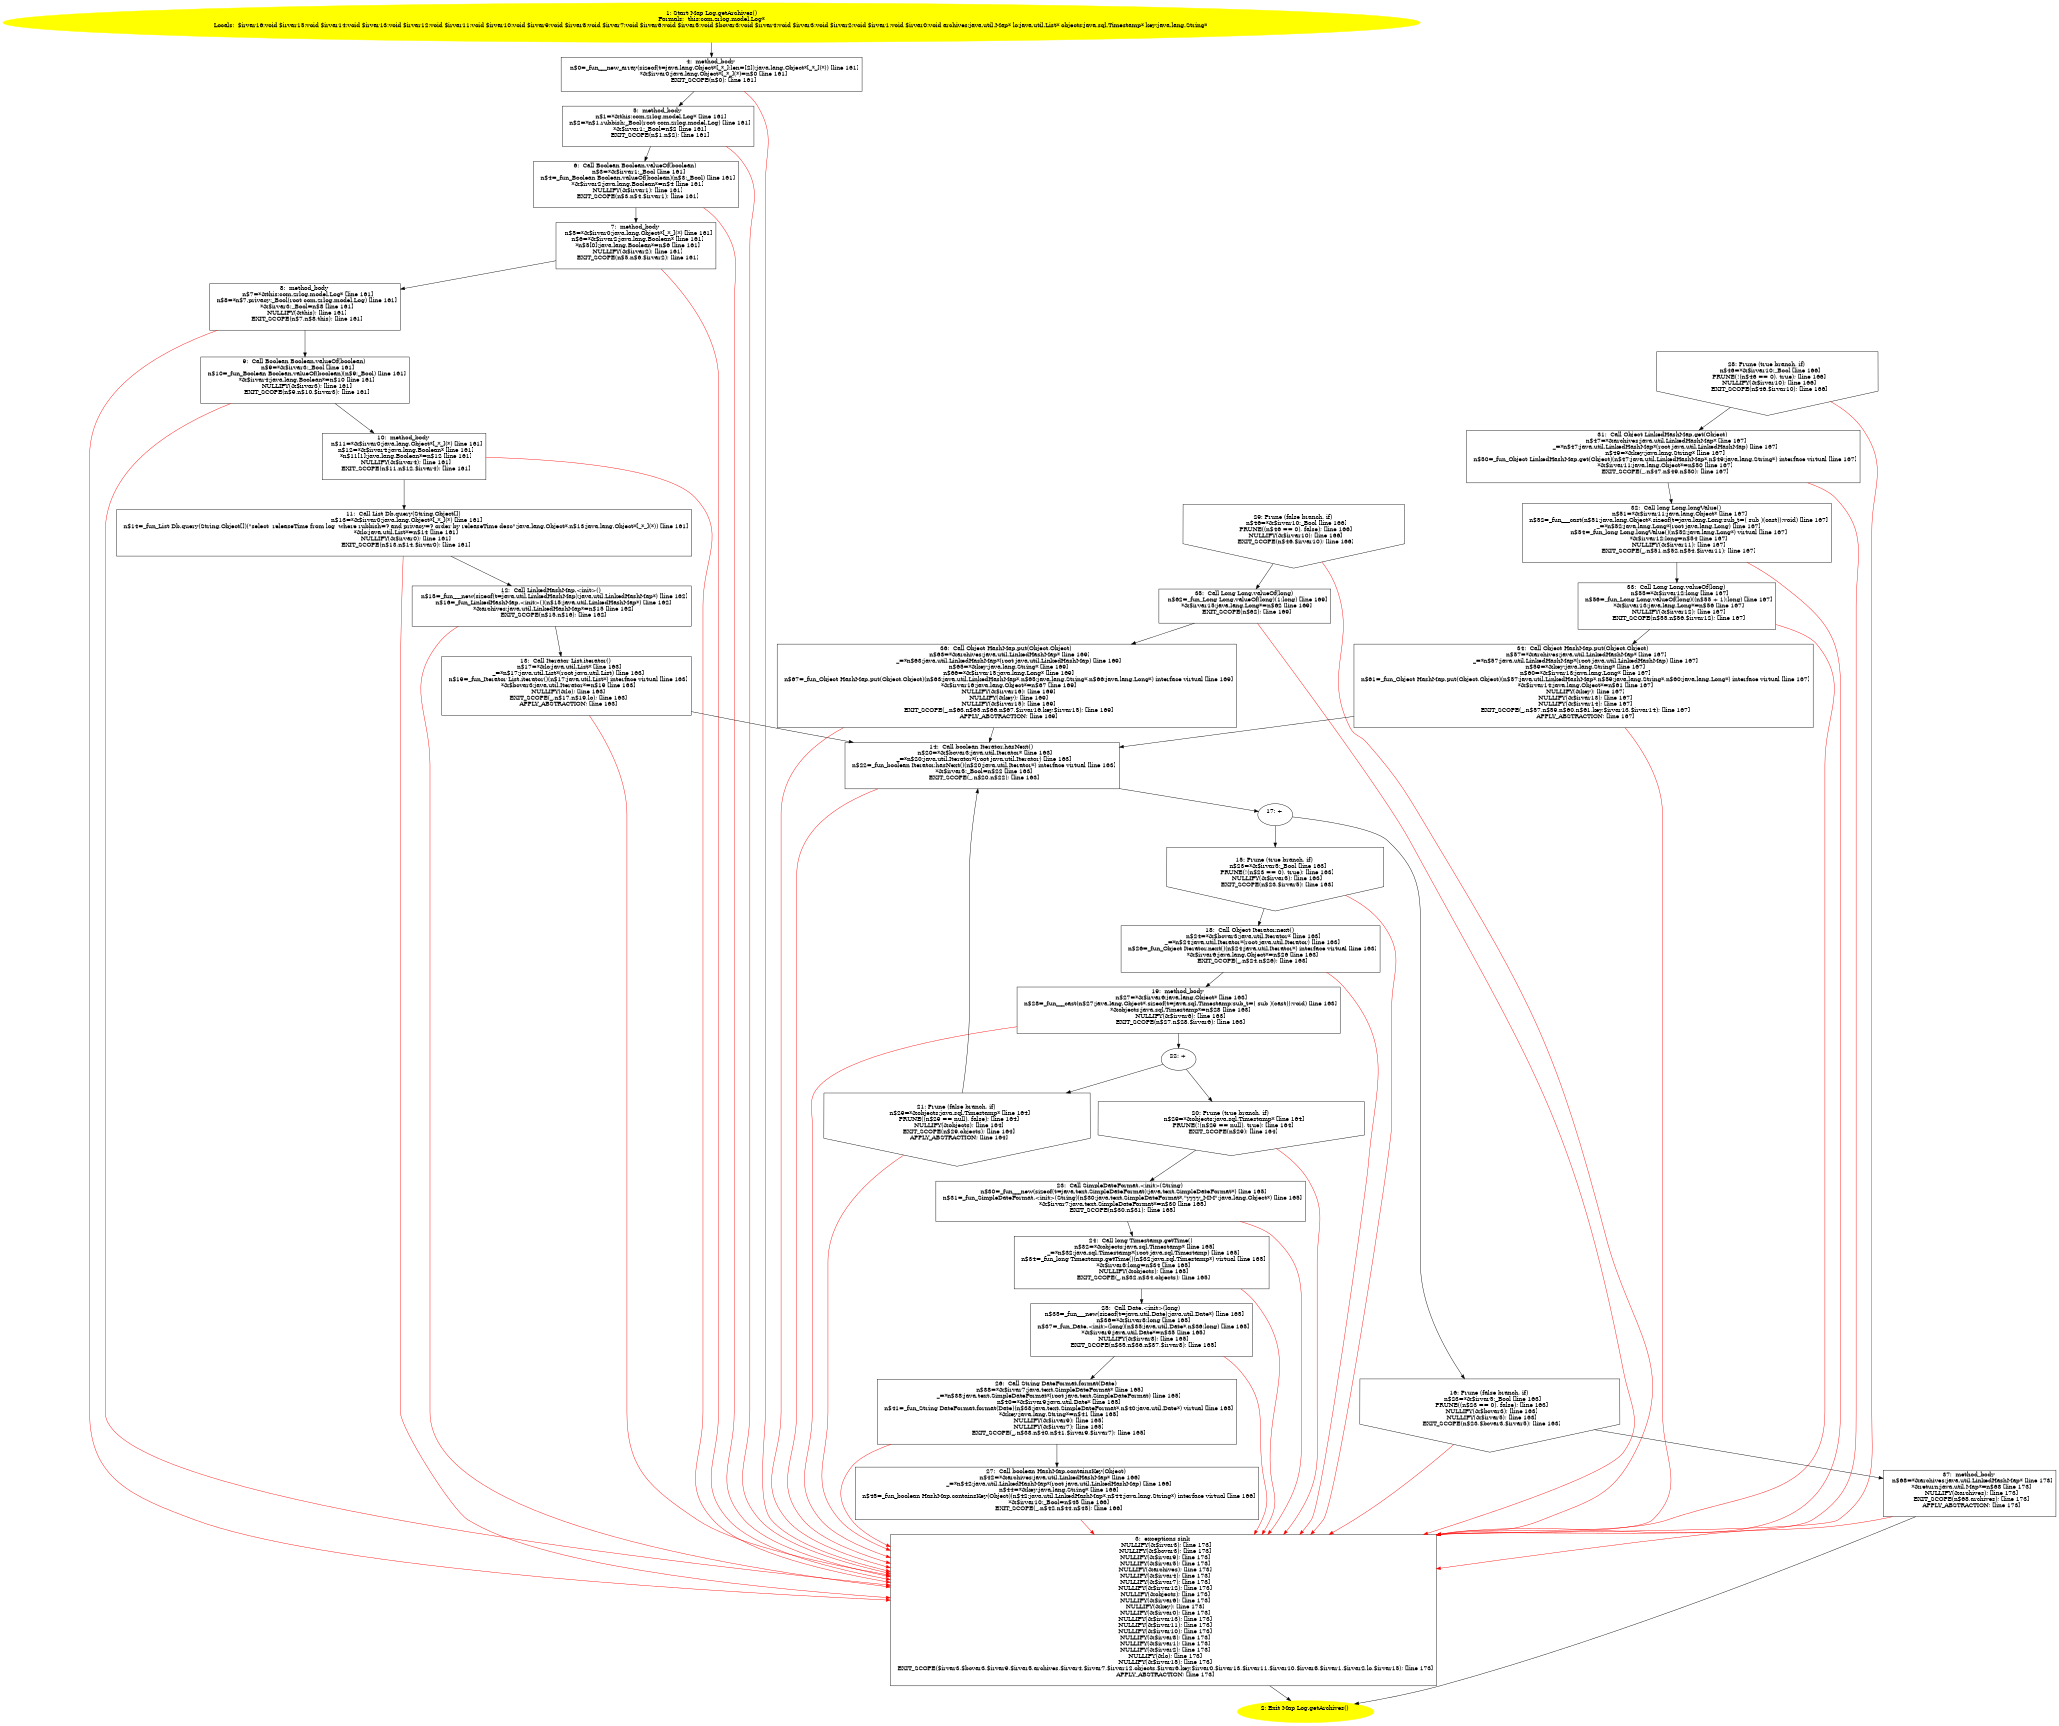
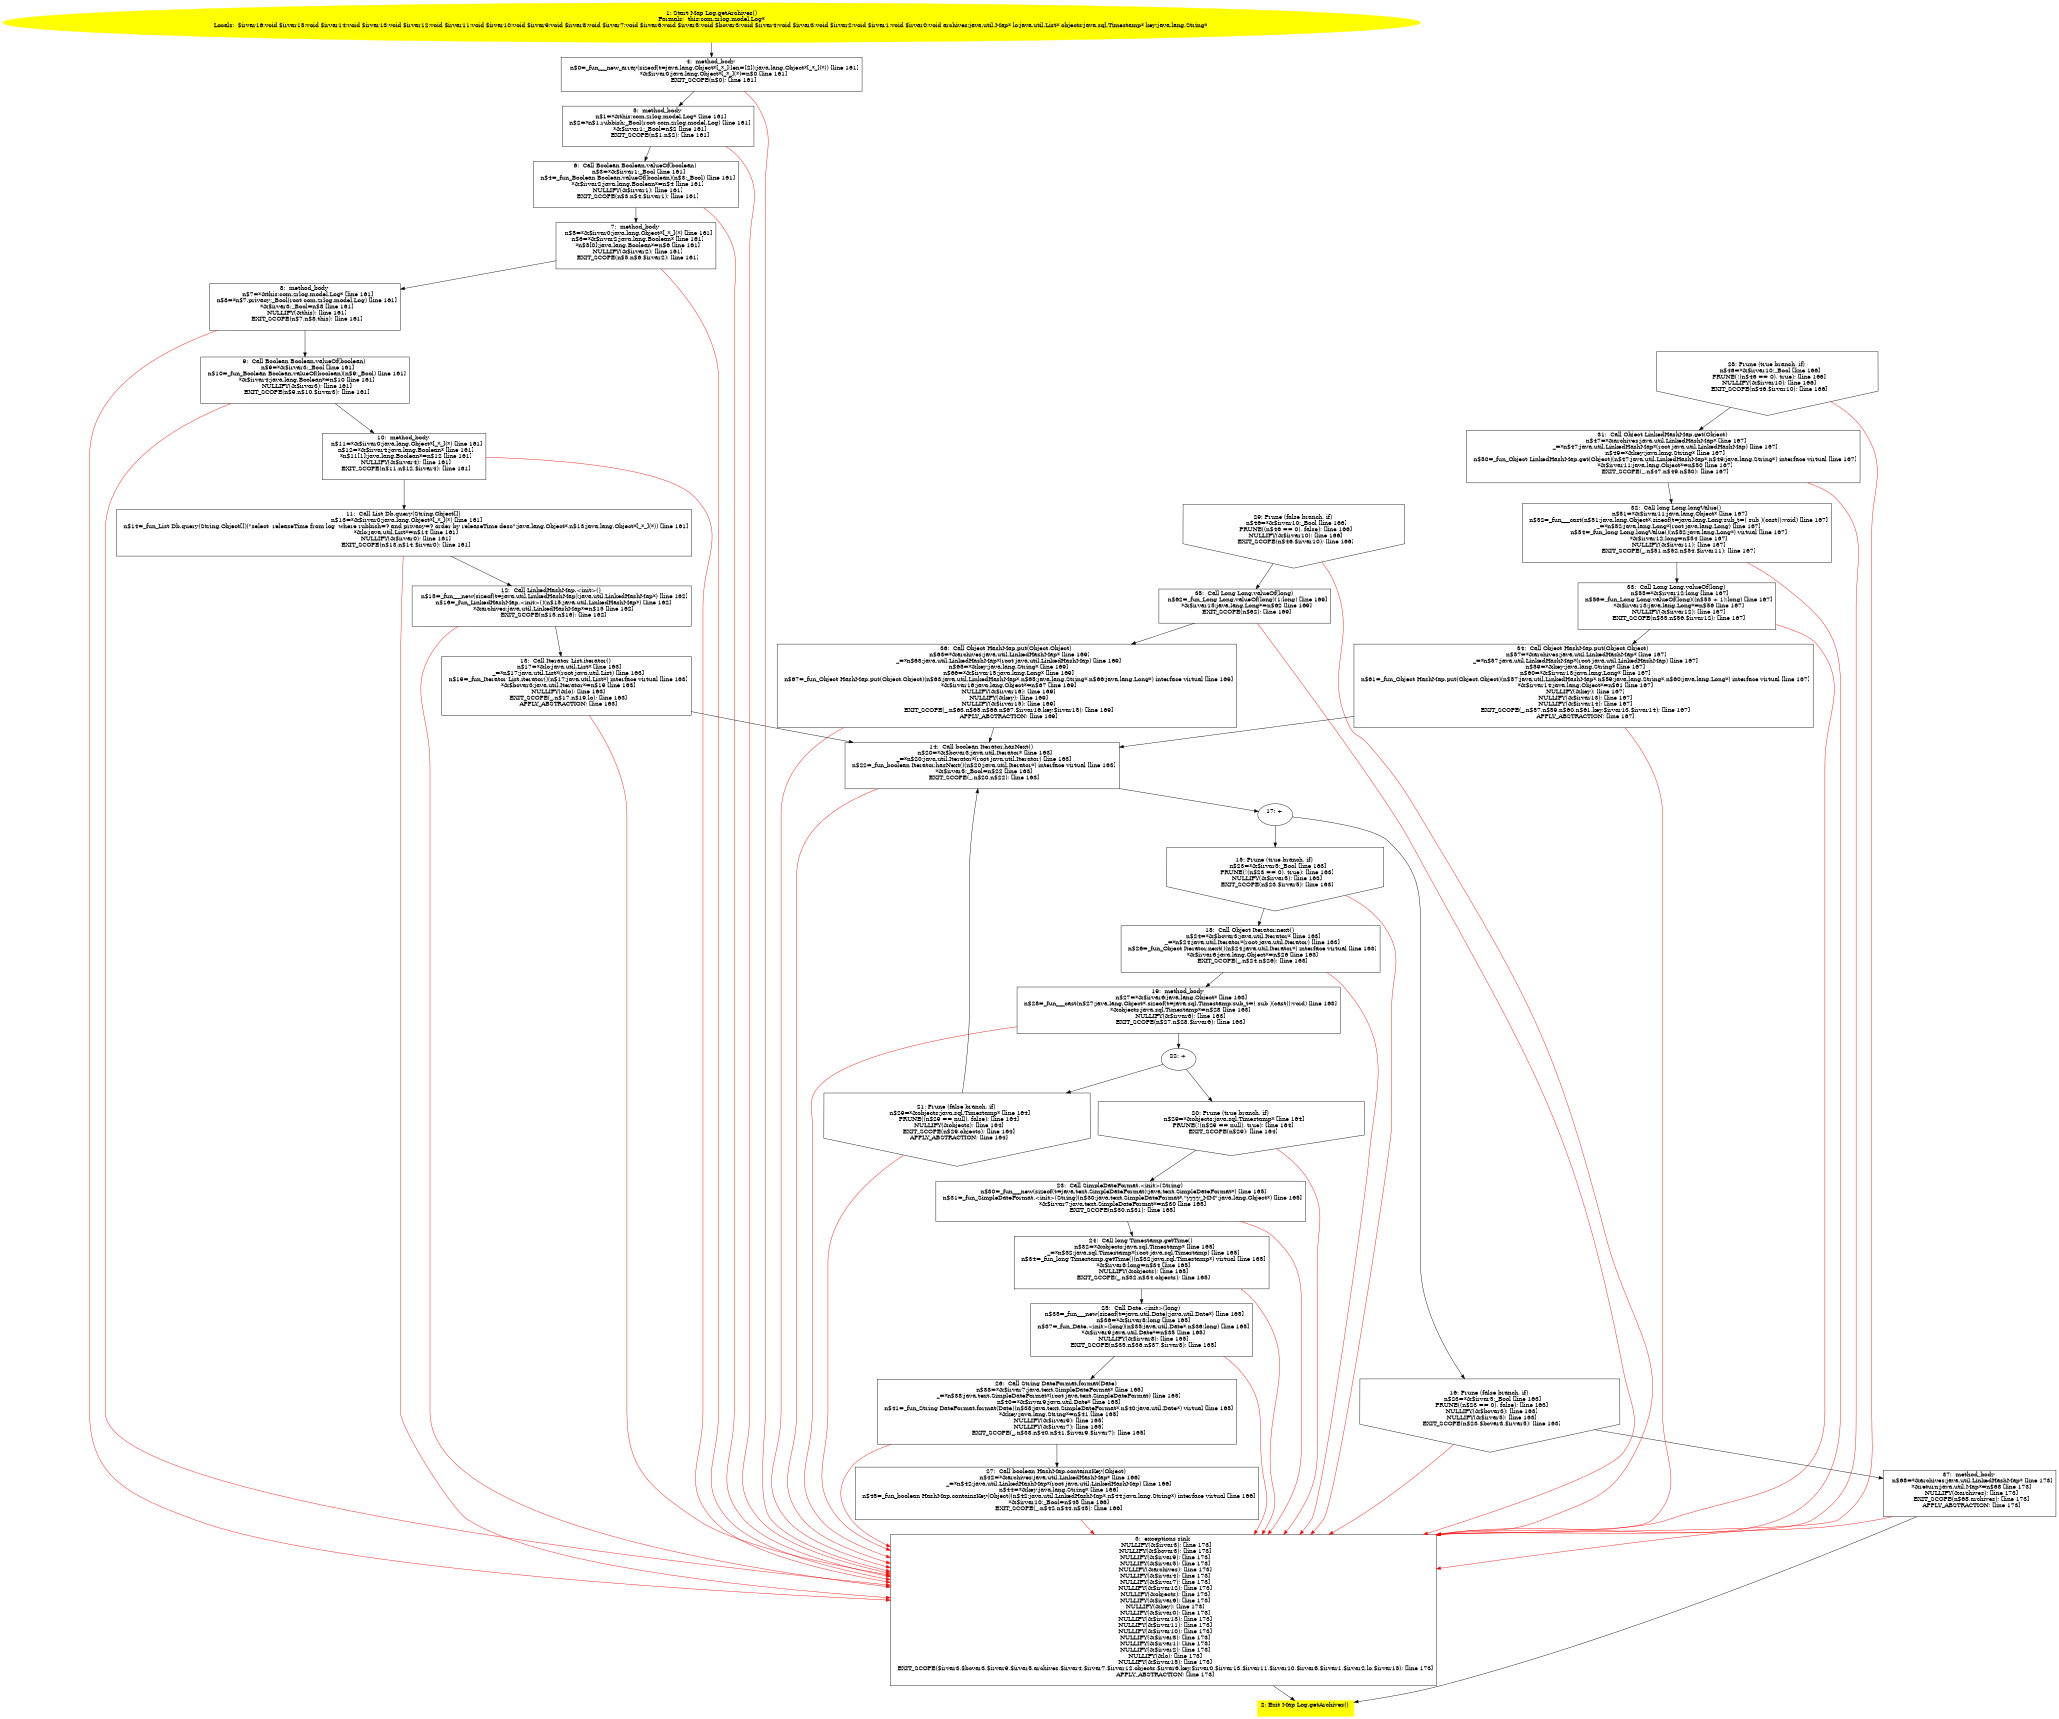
(1306, 1712) -> (1306, 1708)
